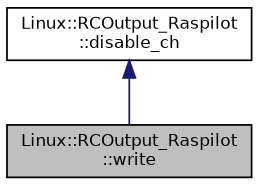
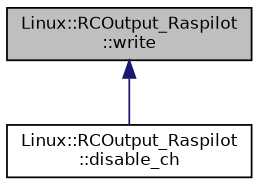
(129, 102) -> (129, 102)
